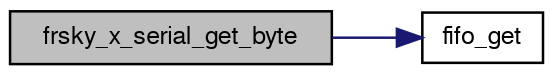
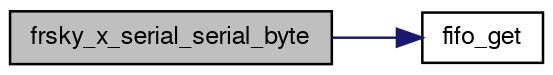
(171, 38) -> (171, 38)
